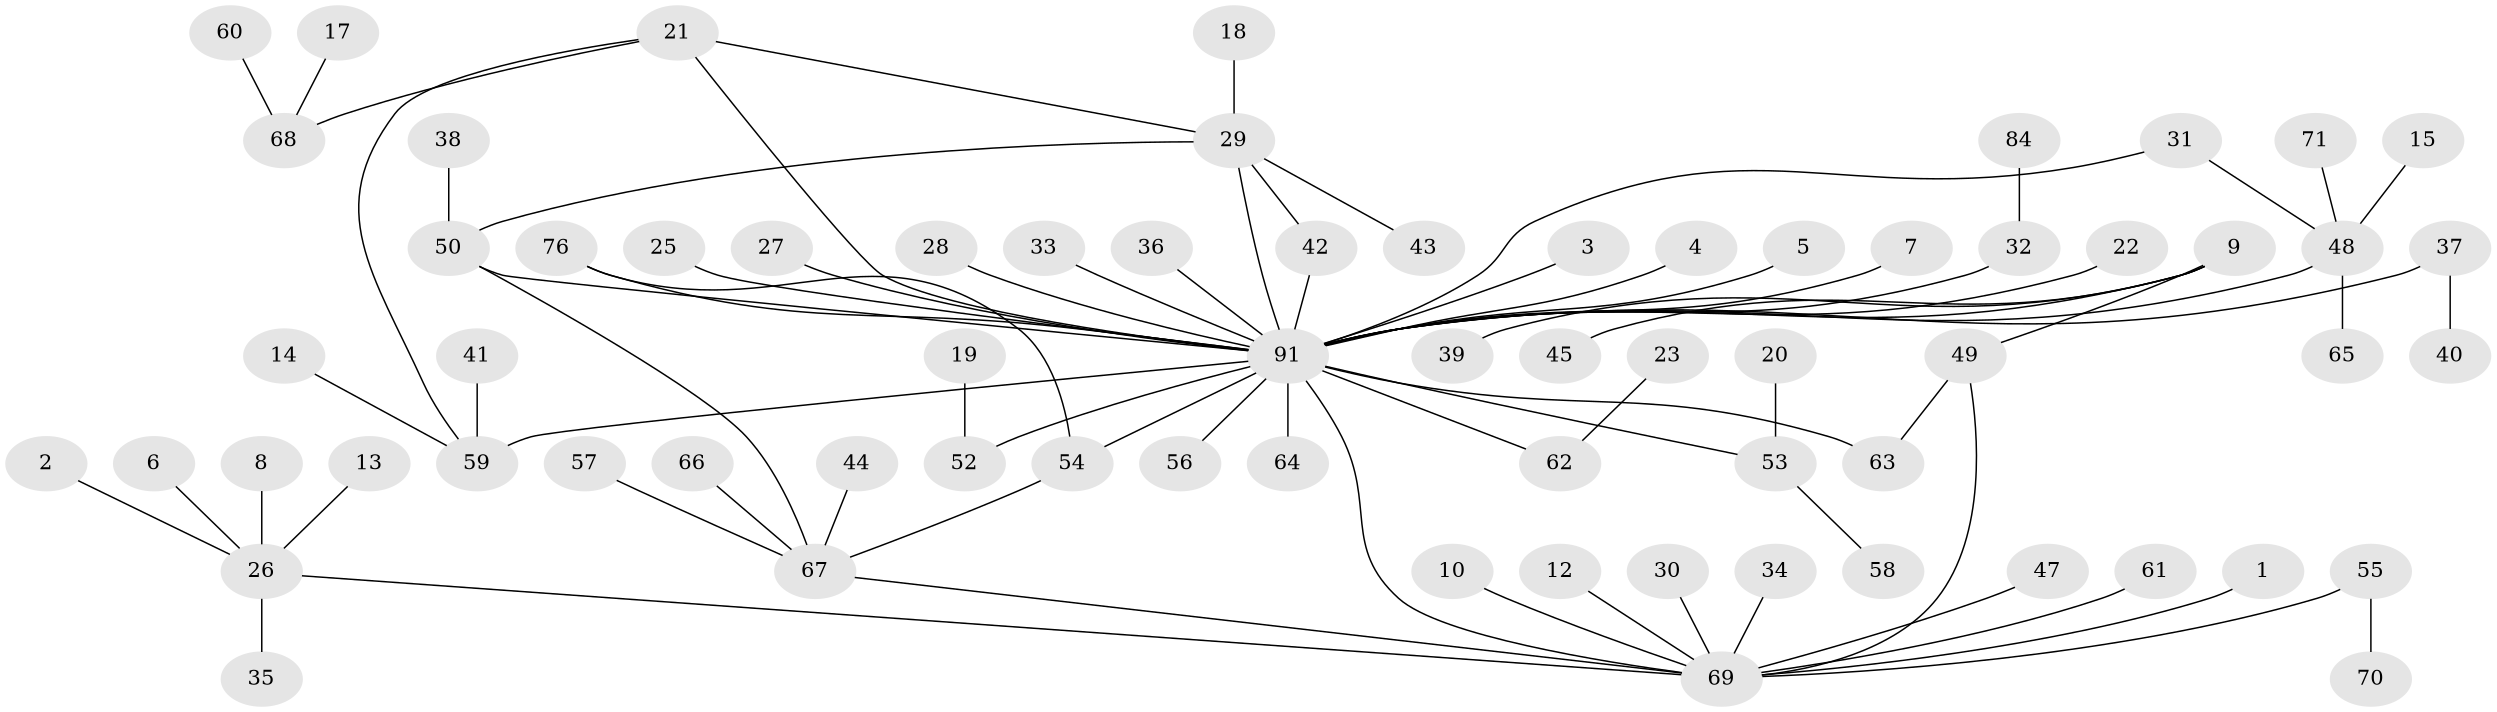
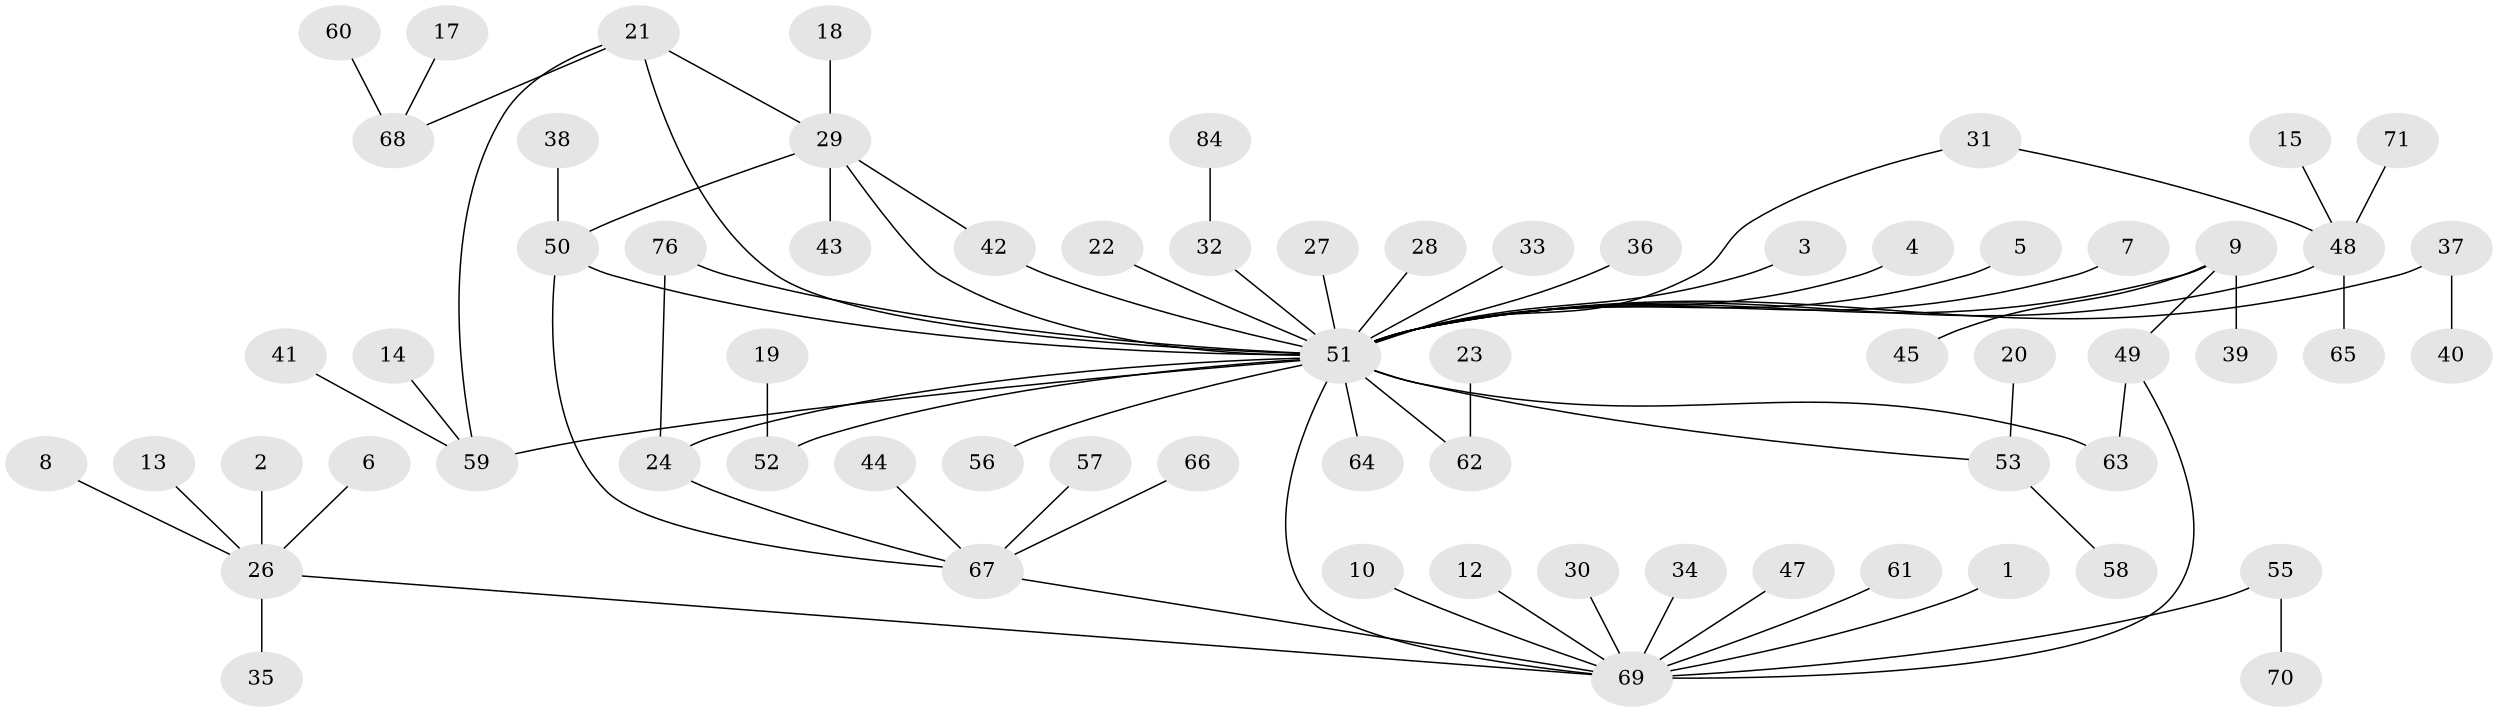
(664, 248) -> none
(1288, 356) -> (1340, 356)
(1073, 464) -> (660, 464)
